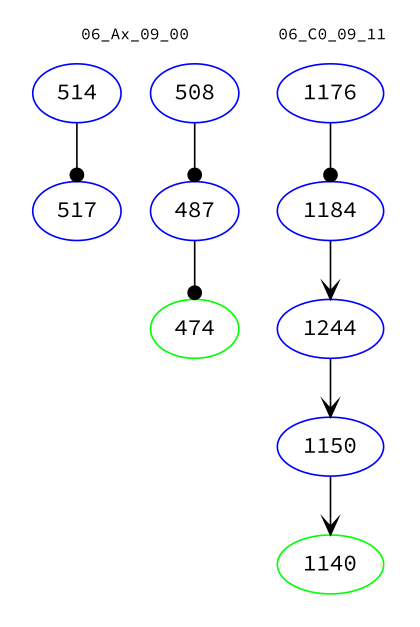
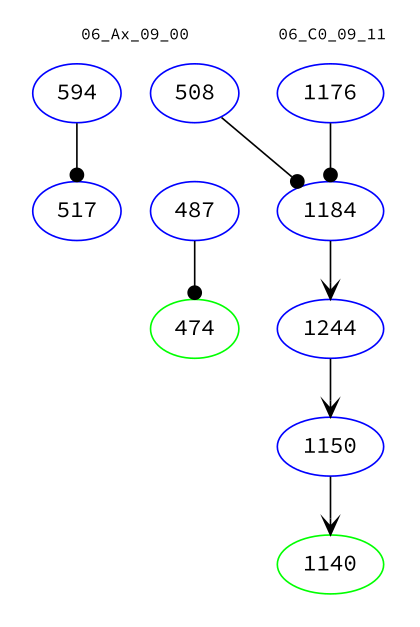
(77, 93) -> (77, 93)
(195, 146) -> (241, 134)
